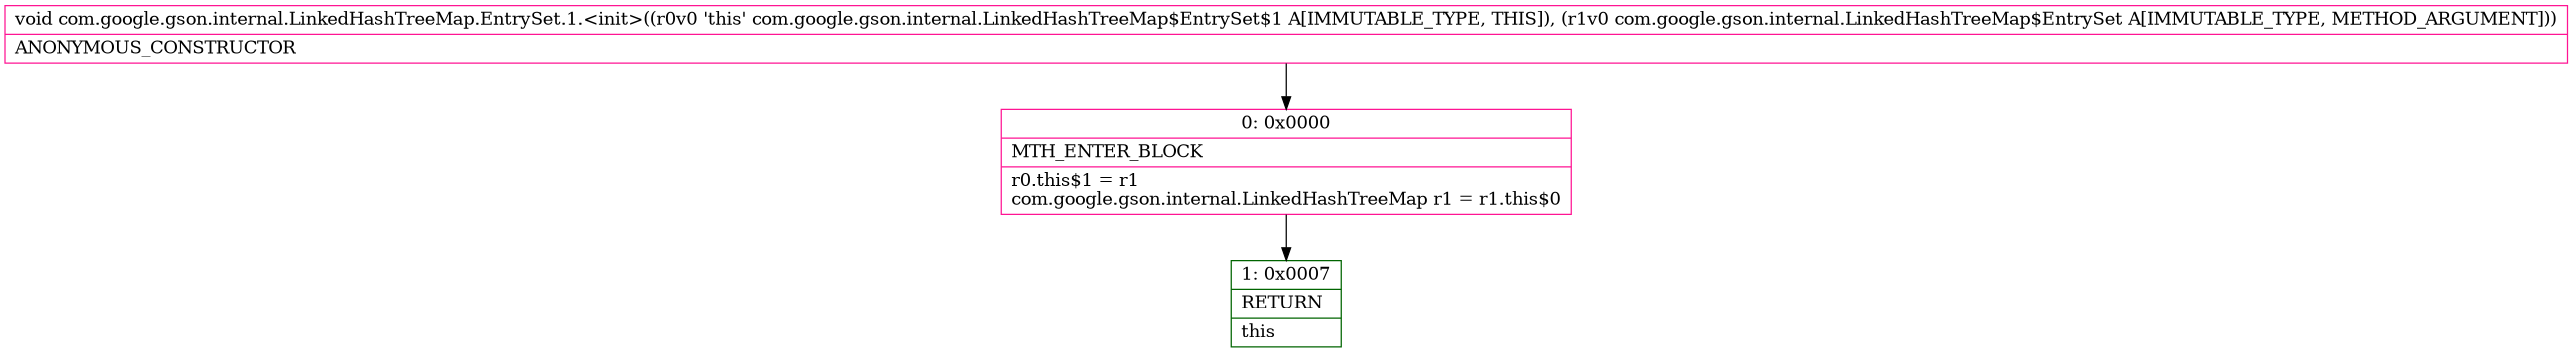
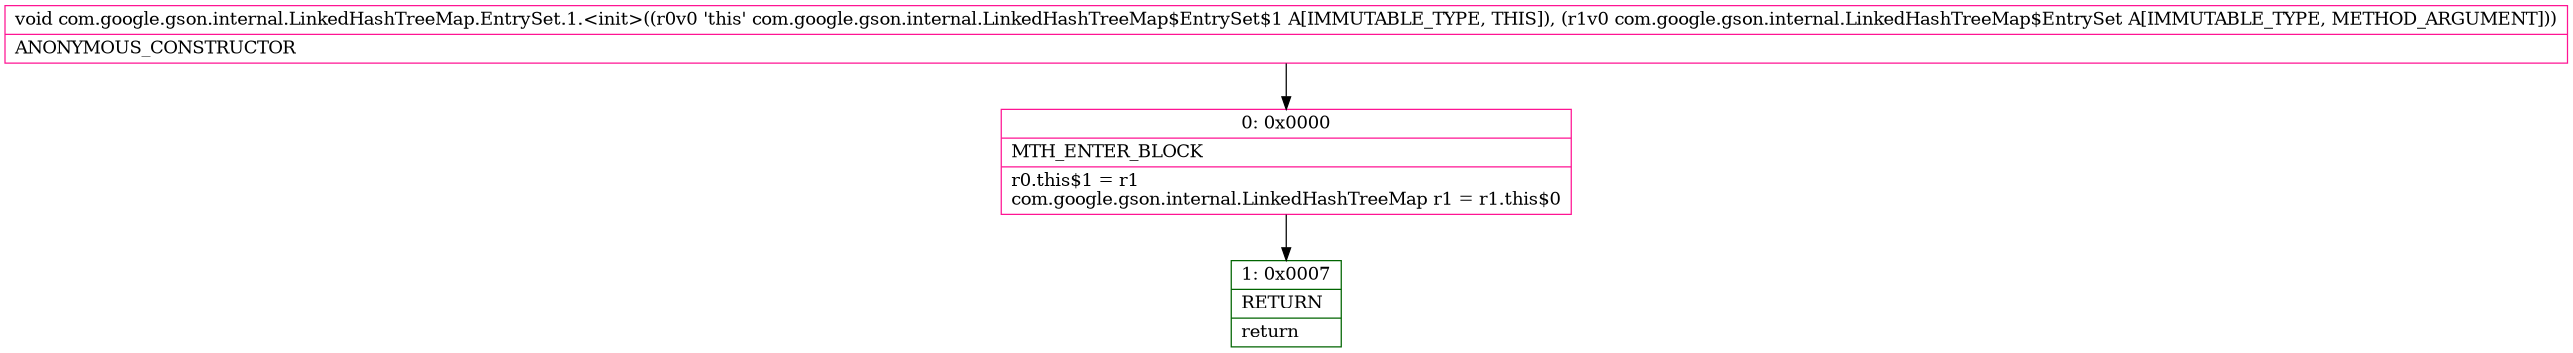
(1259, 332) -> (1270, 332)
